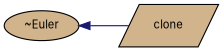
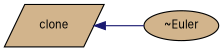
(110, 26) -> (125, 26)
